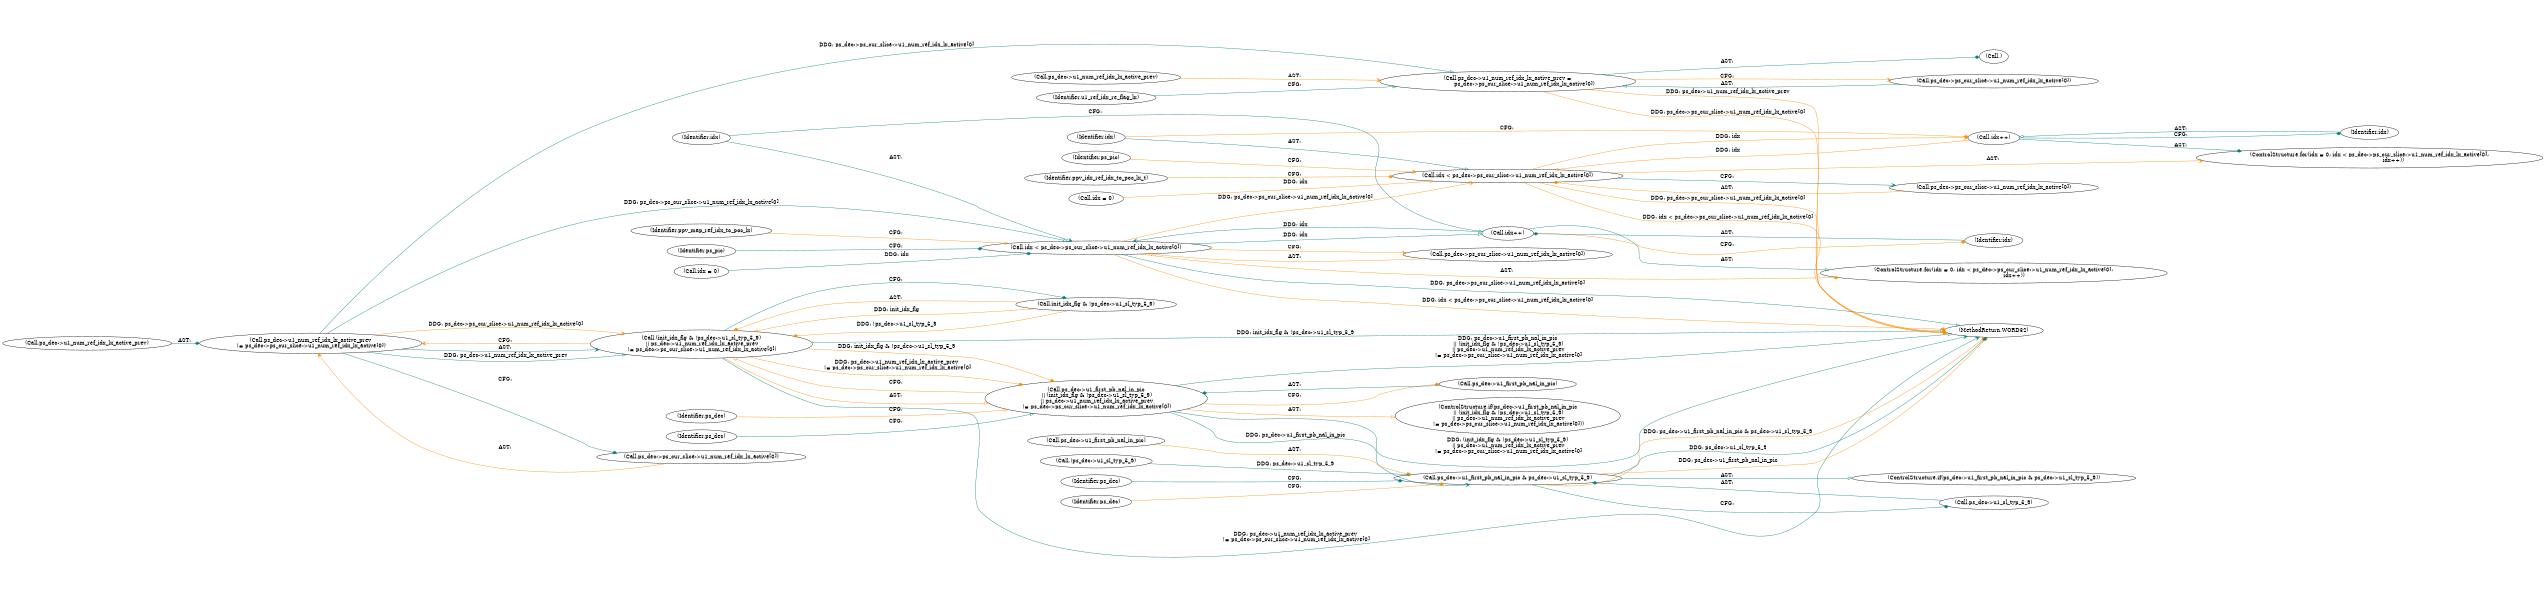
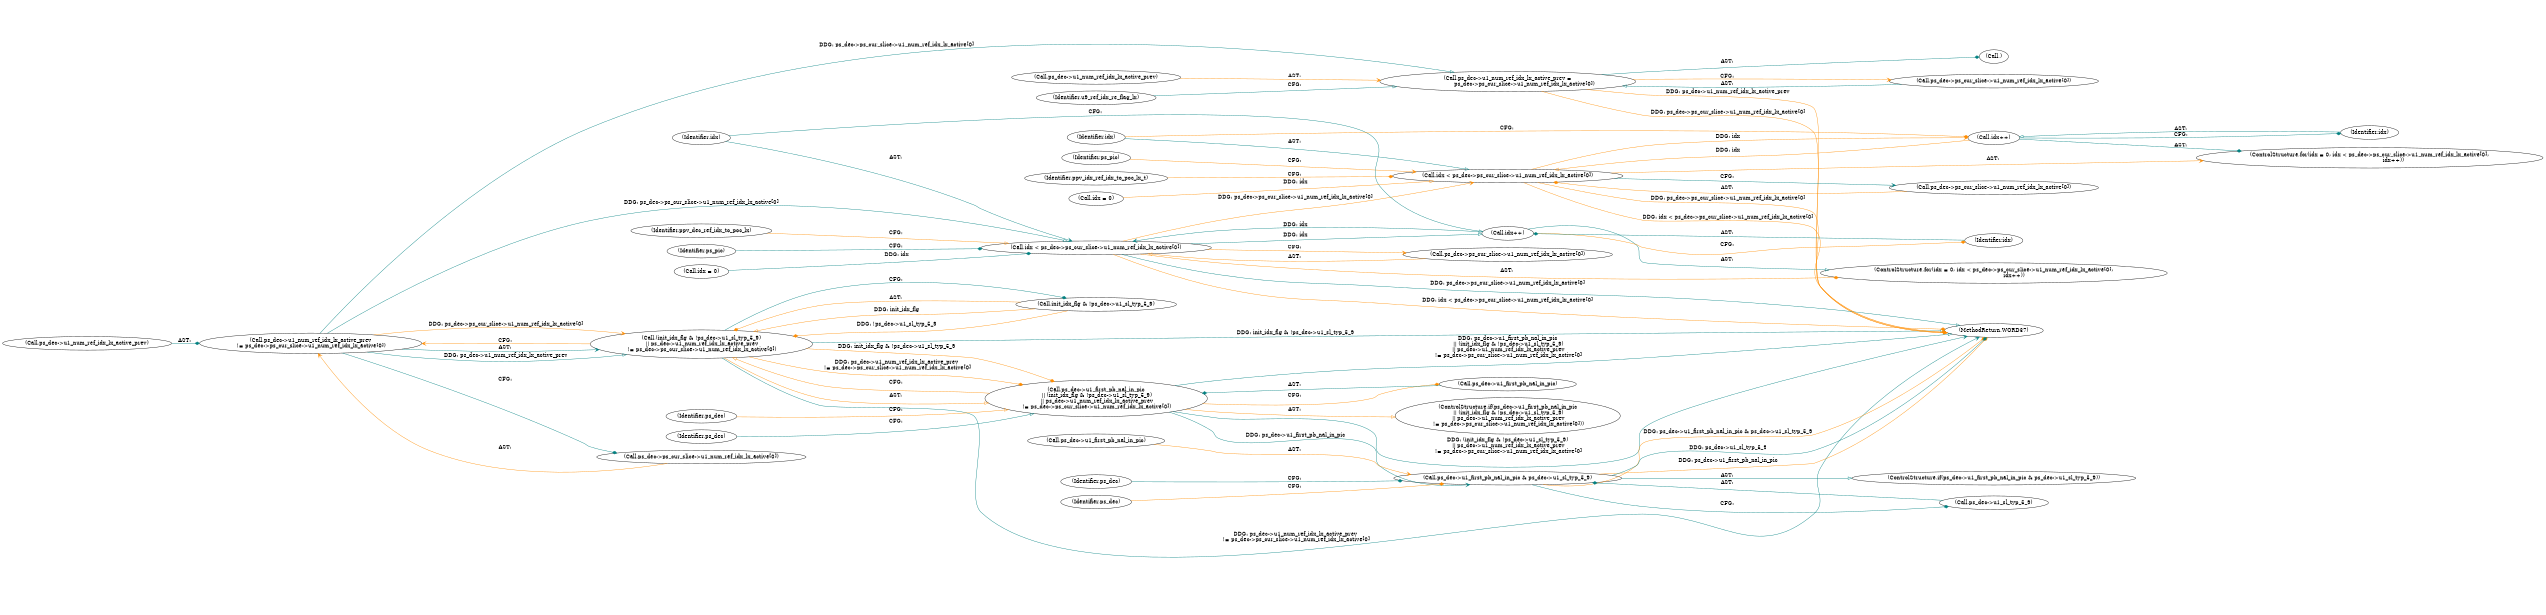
(1096, 98) -> (1096, 98)
(701, 231) -> (701, 231)
(1994, 330) -> (1994, 330)
(1096, 461) -> none
